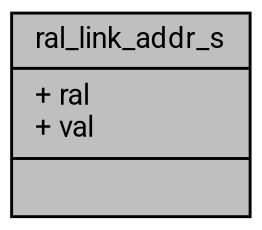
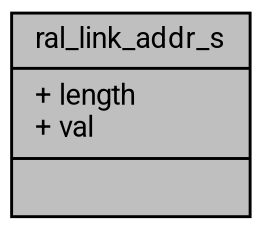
(63, 96) -> (86, 96)
